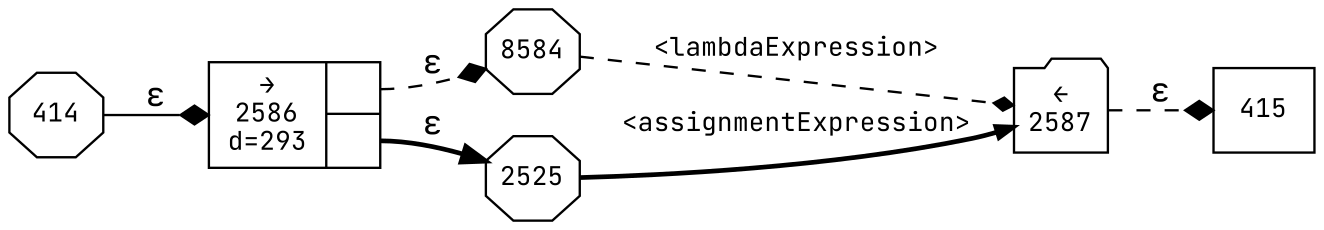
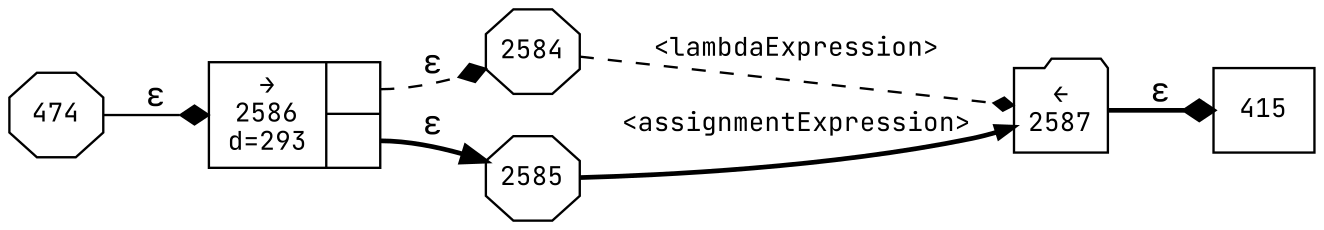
(533, 52) -> (533, 52)
(1146, 110) -> (1146, 110)
(56, 115) -> (56, 115)
(533, 178) -> (533, 178)
